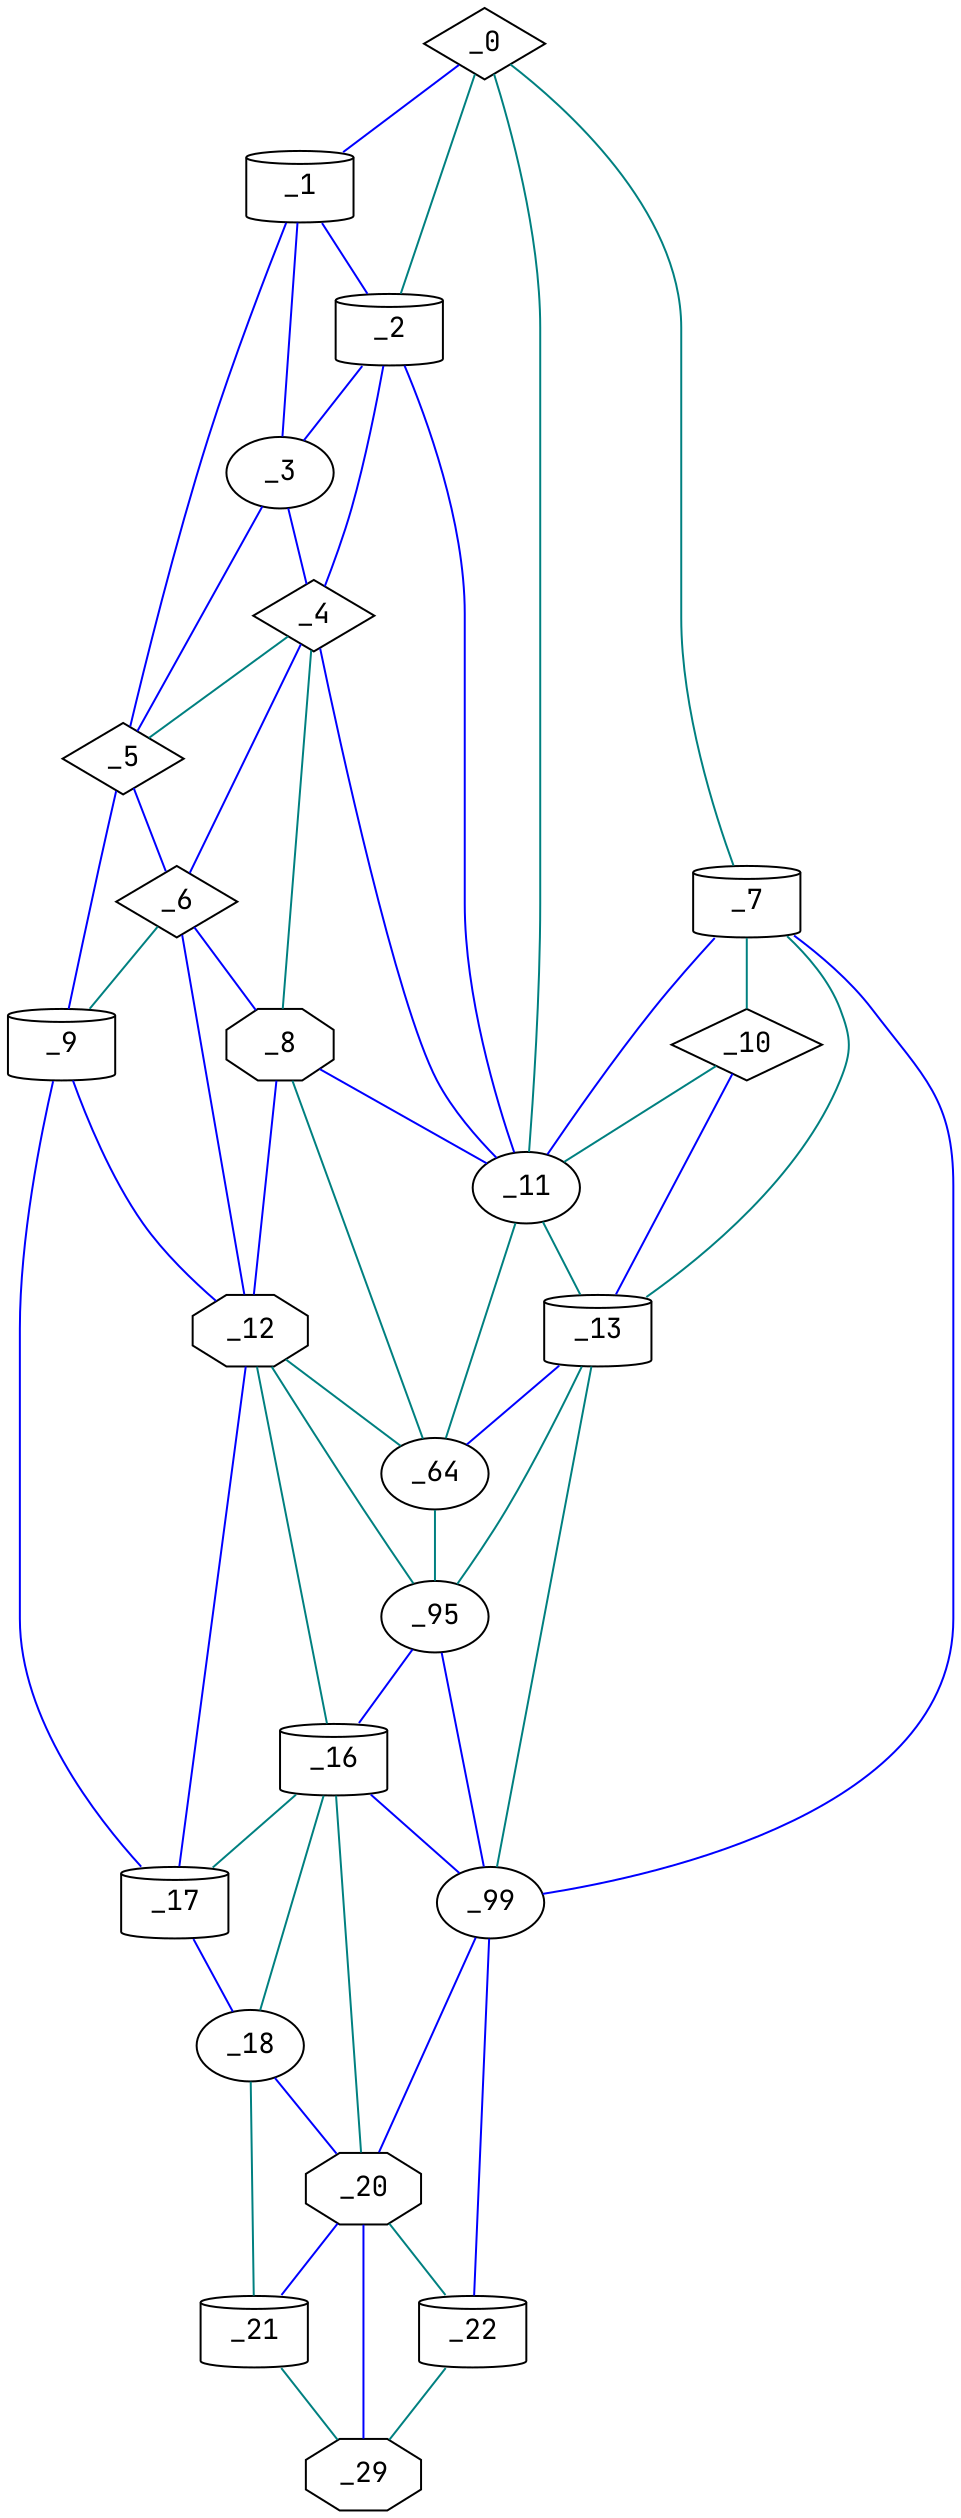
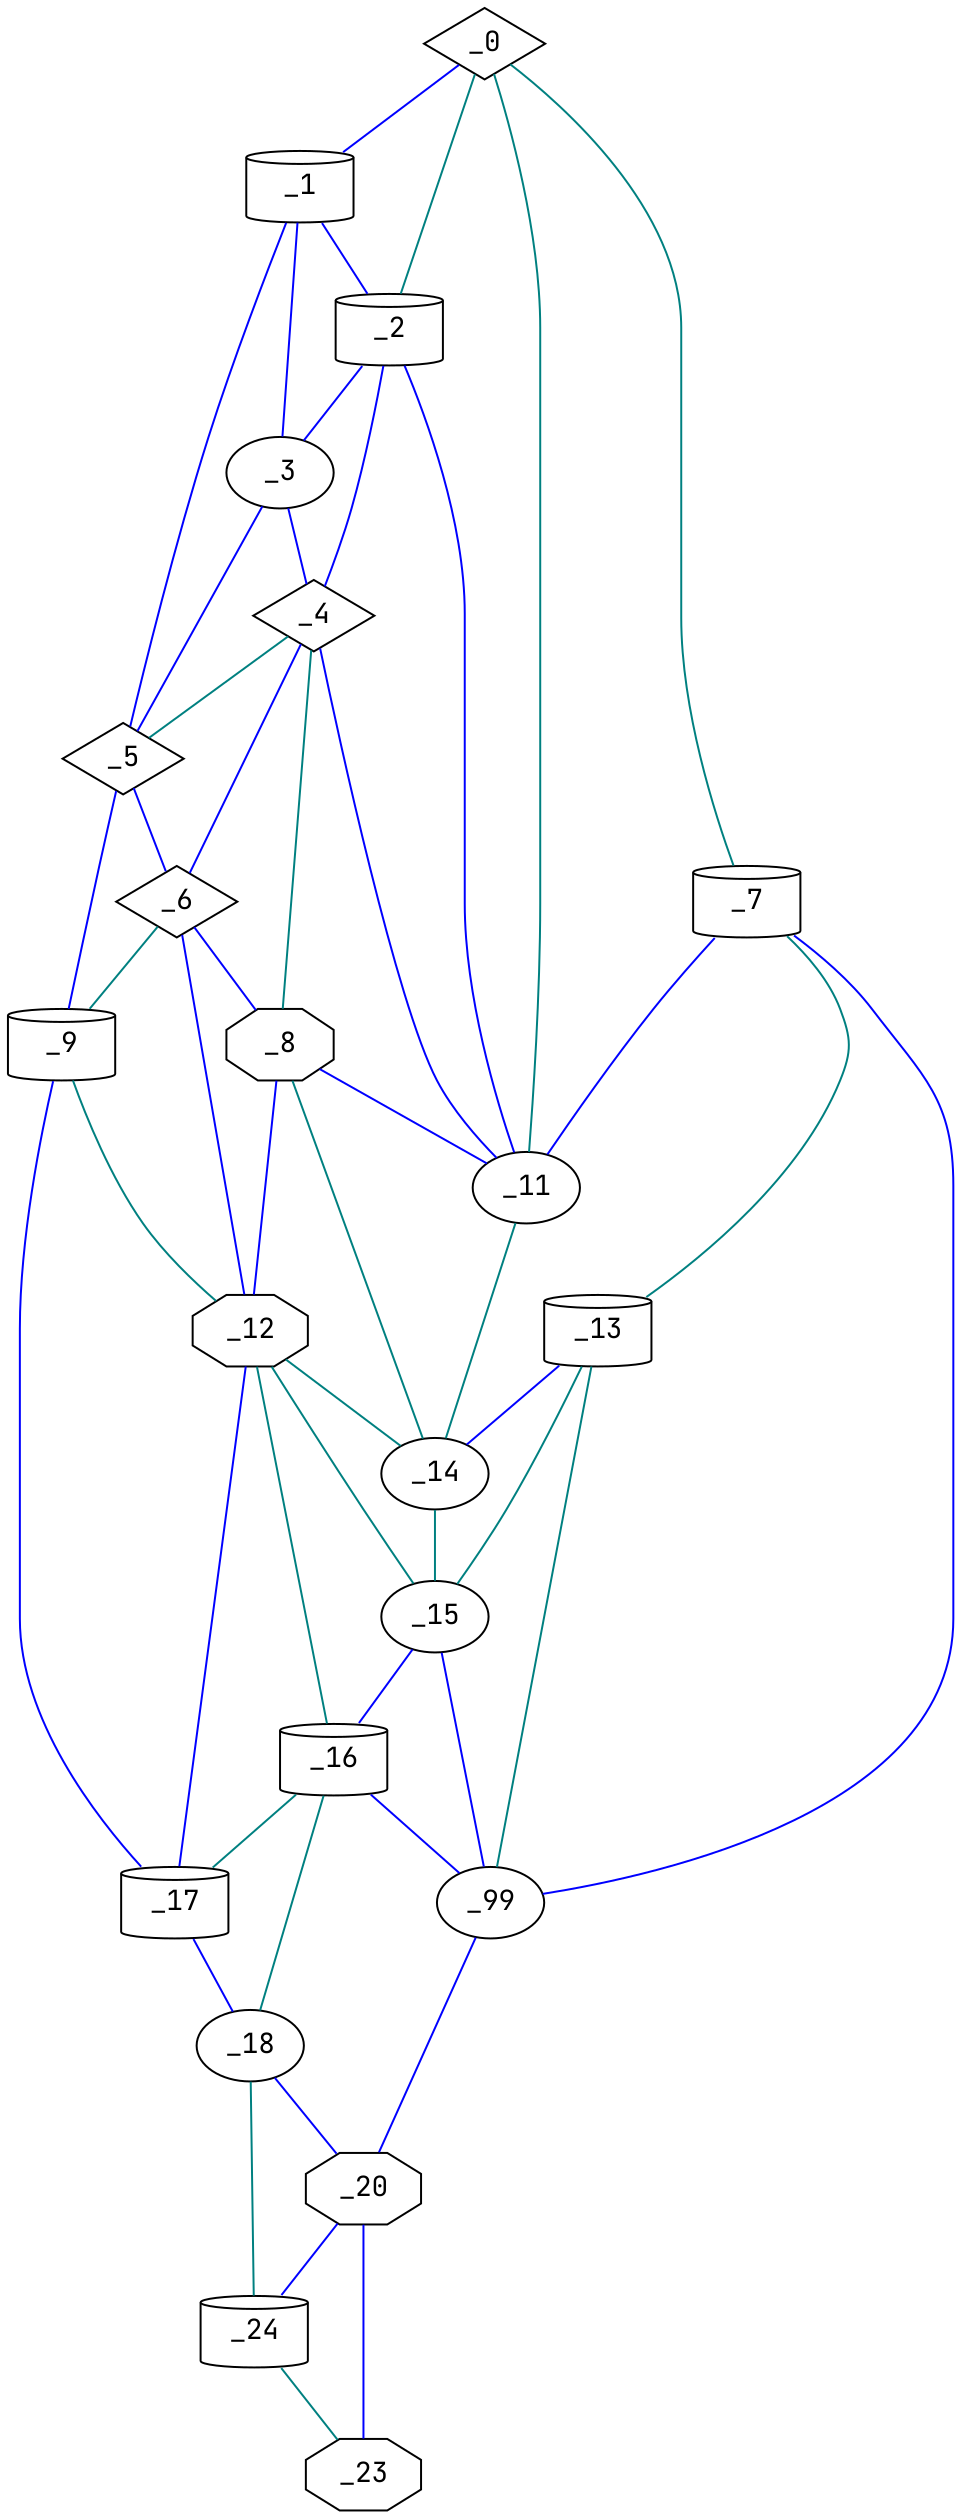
(747, 1045) -> none
(129, 1201) -> (129, 1201)
(562, 1258) -> none
(435, 1474) -> (435, 1474)
(435, 1617) -> (435, 1617)
(349, 1974) -> none
(254, 2332) -> (254, 2332)
(473, 2332) -> none
(363, 2475) -> (363, 2475)
